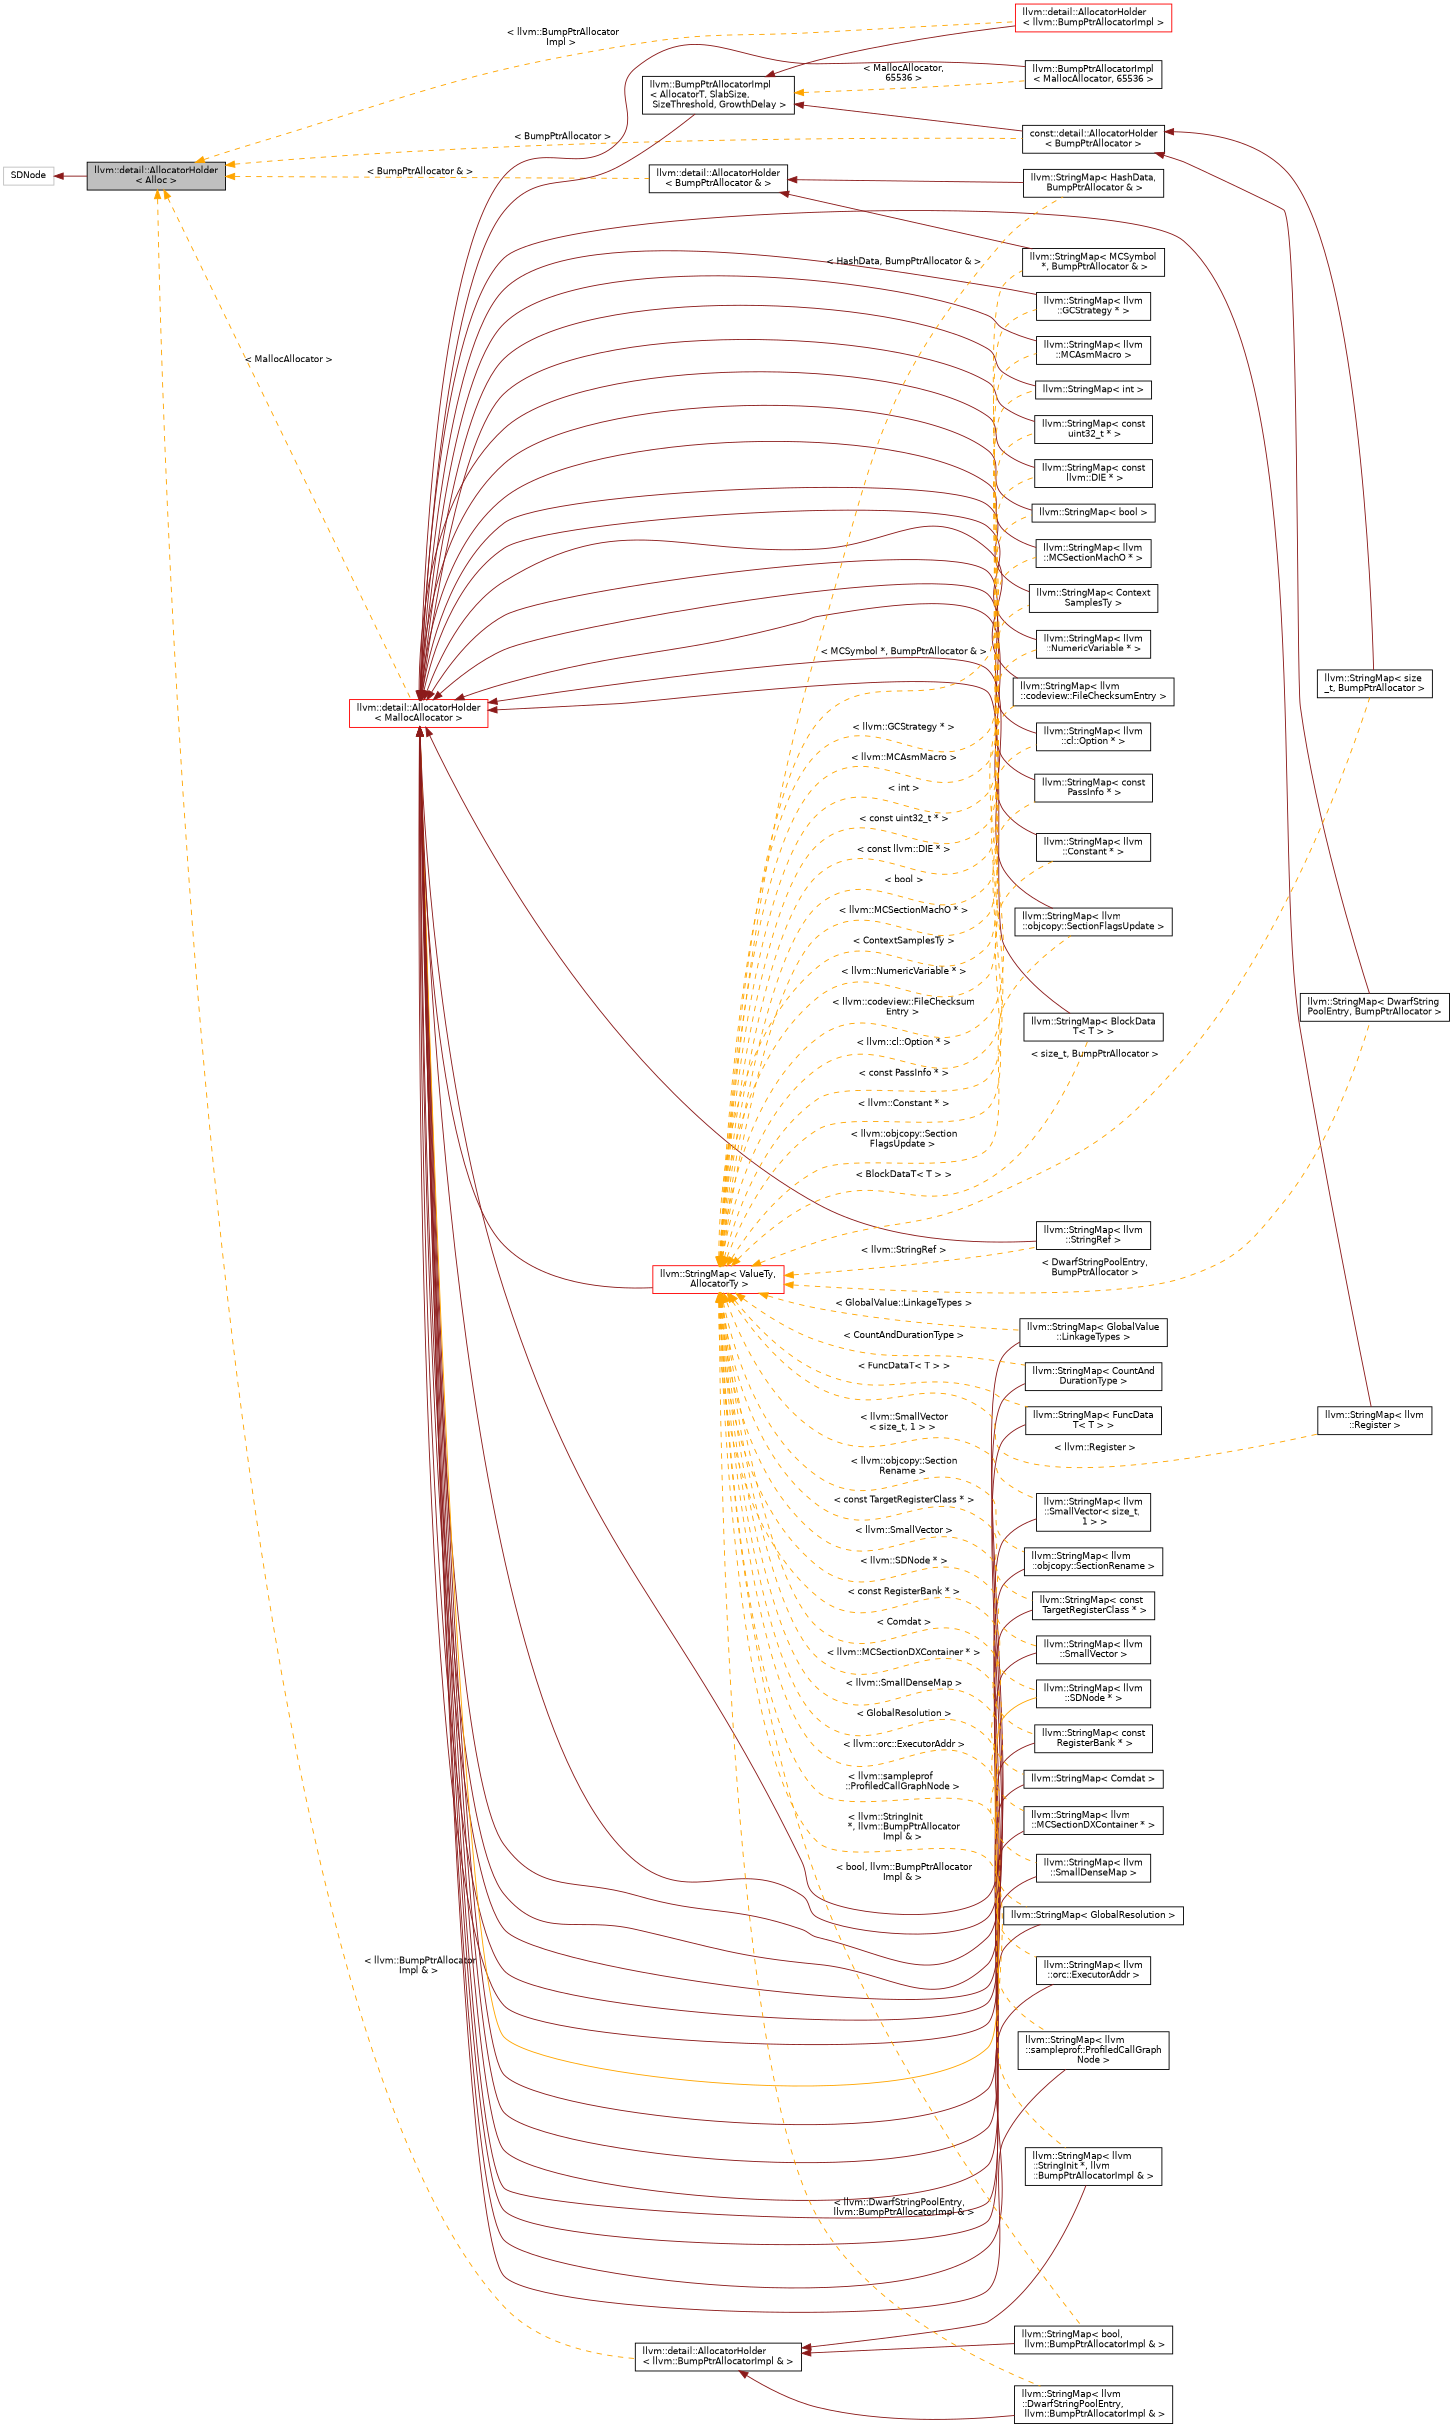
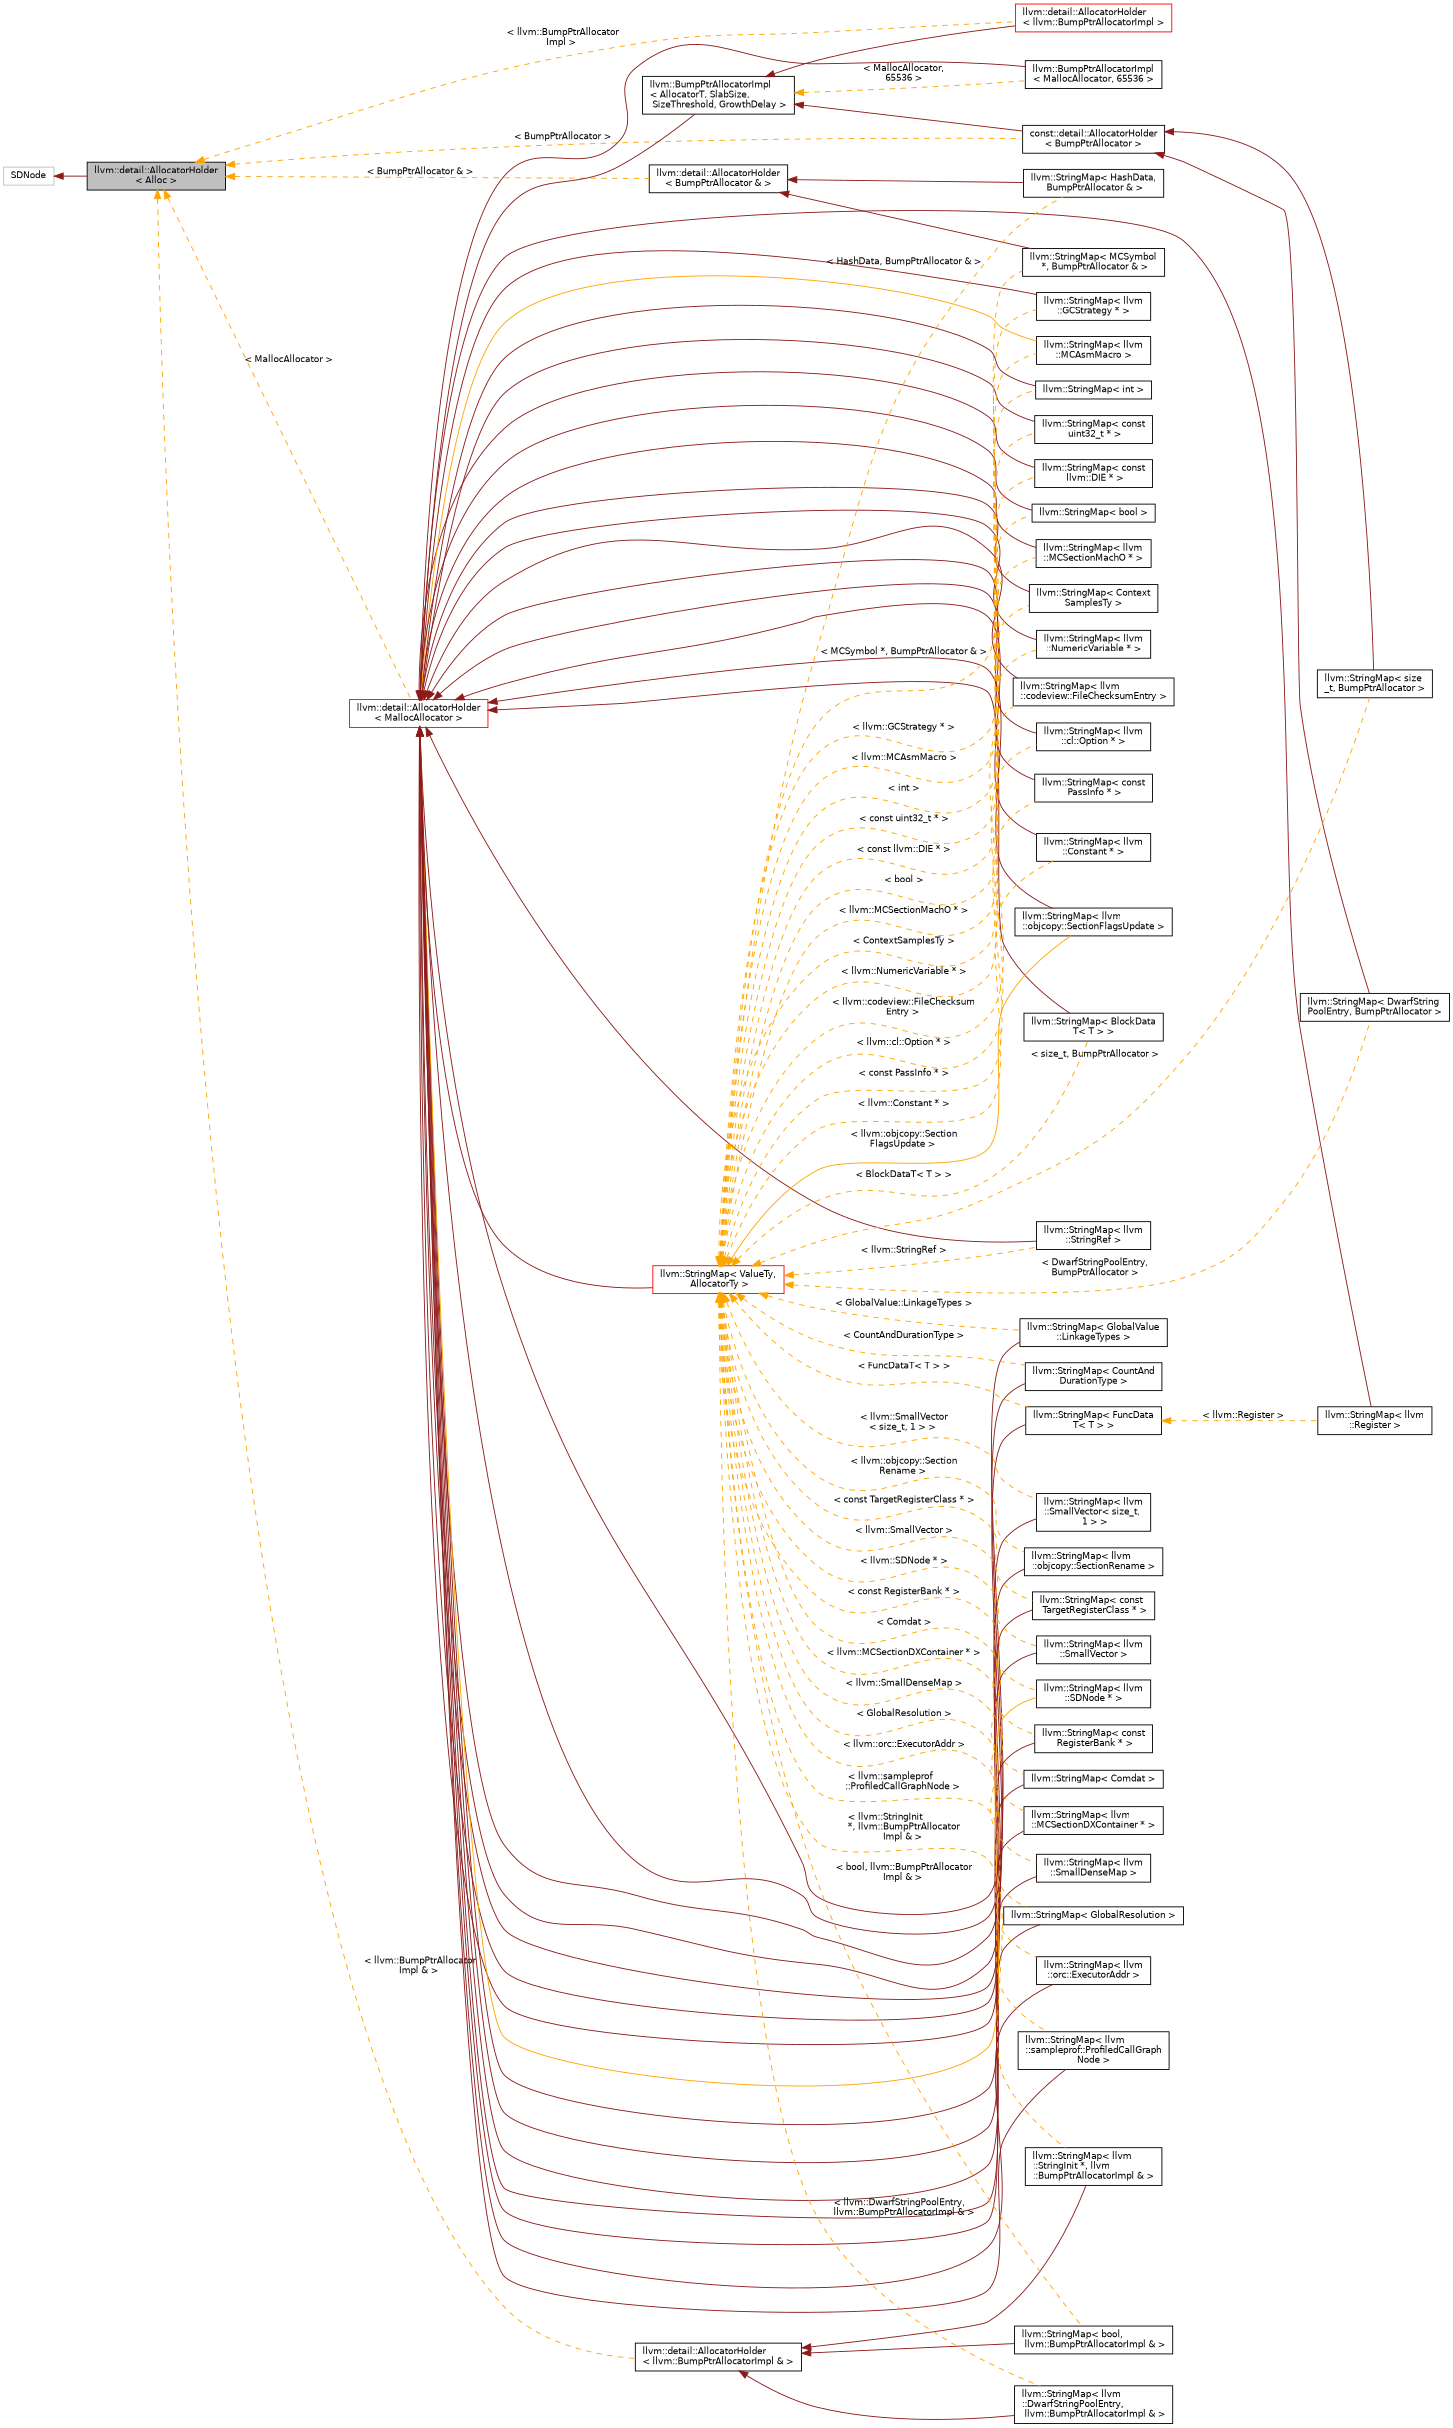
(582, 289) -> (582, 289)
(963, 1160) -> (963, 1160)
(1007, 1454) -> (1244, 1421)
